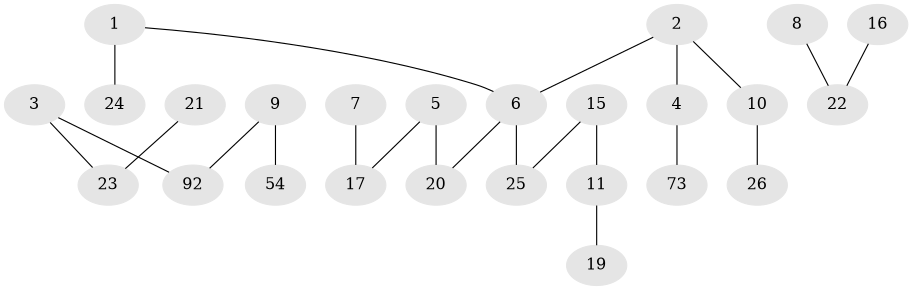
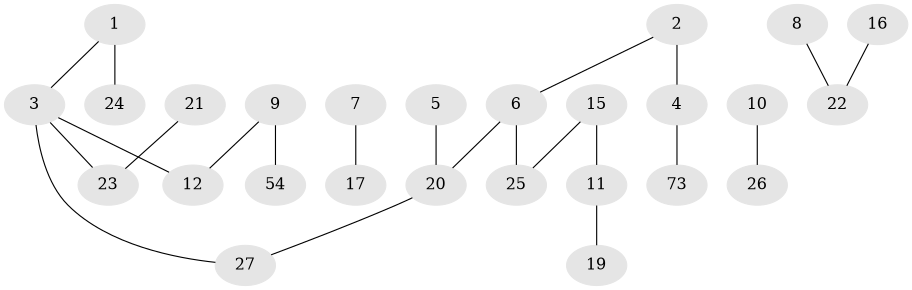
(321, 49) -> (75, 65)
(717, 65) -> none
(396, 145) -> none
(193, 185) -> (193, 185)
none -> (245, 265)
